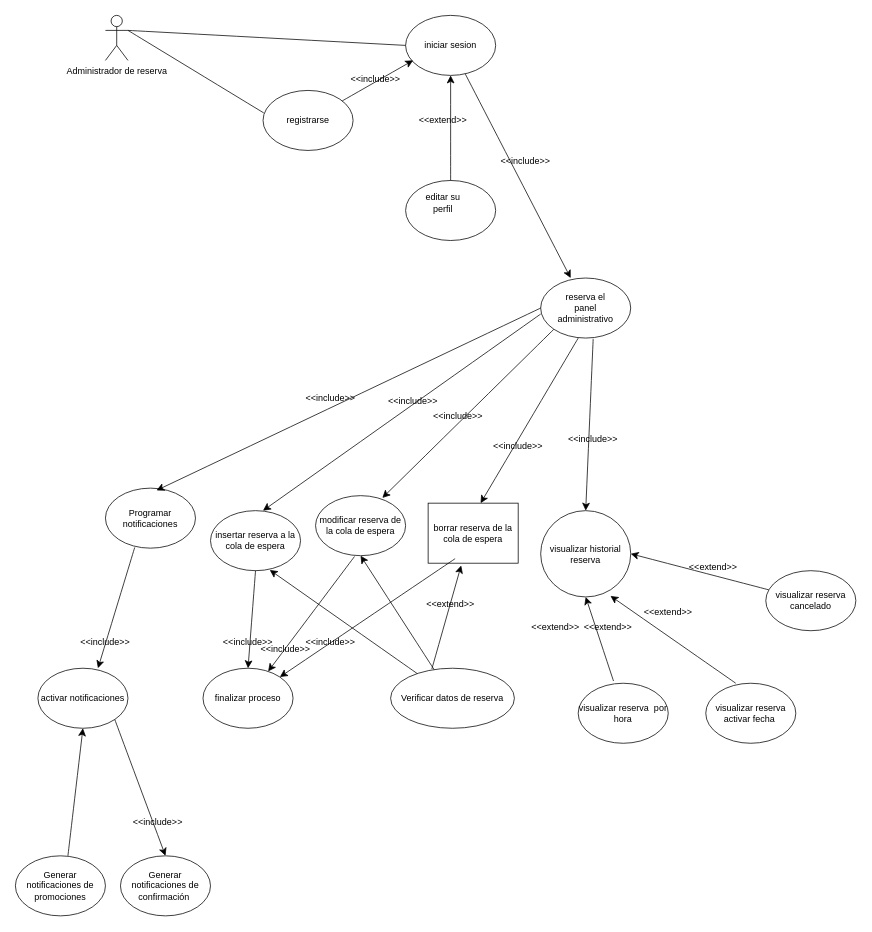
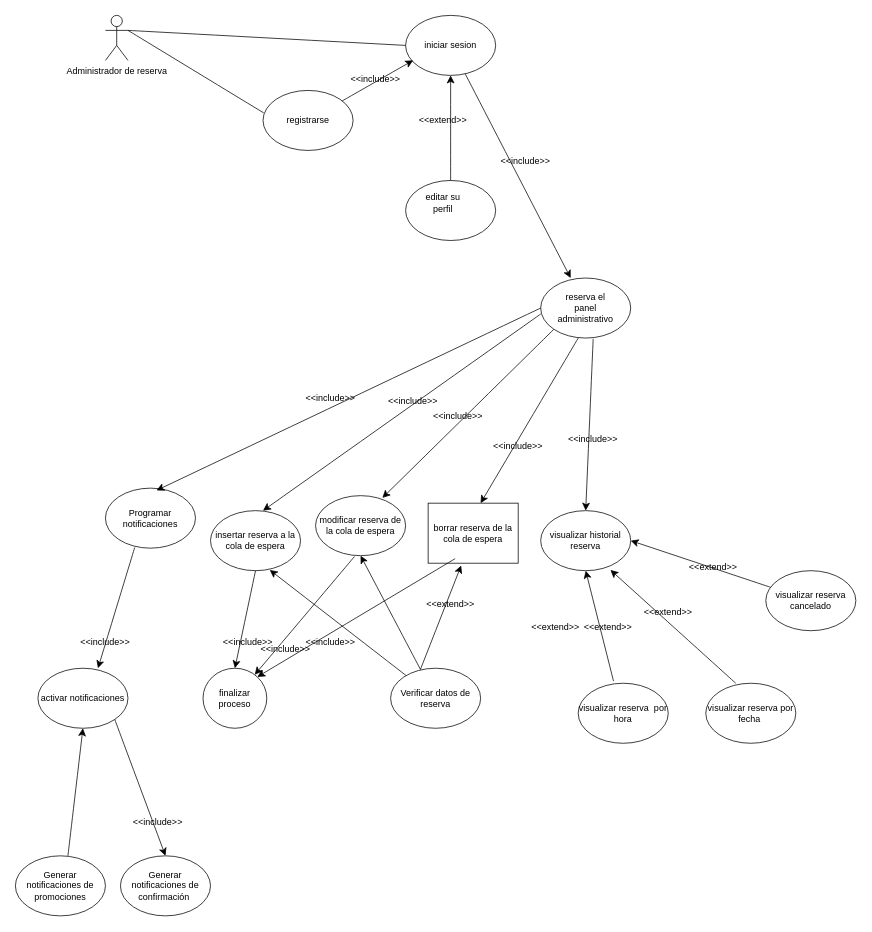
(585, 554) -> (585, 540)
(248, 698) -> (235, 698)
(452, 698) -> (435, 698)
(750, 713) -> (750, 713)
